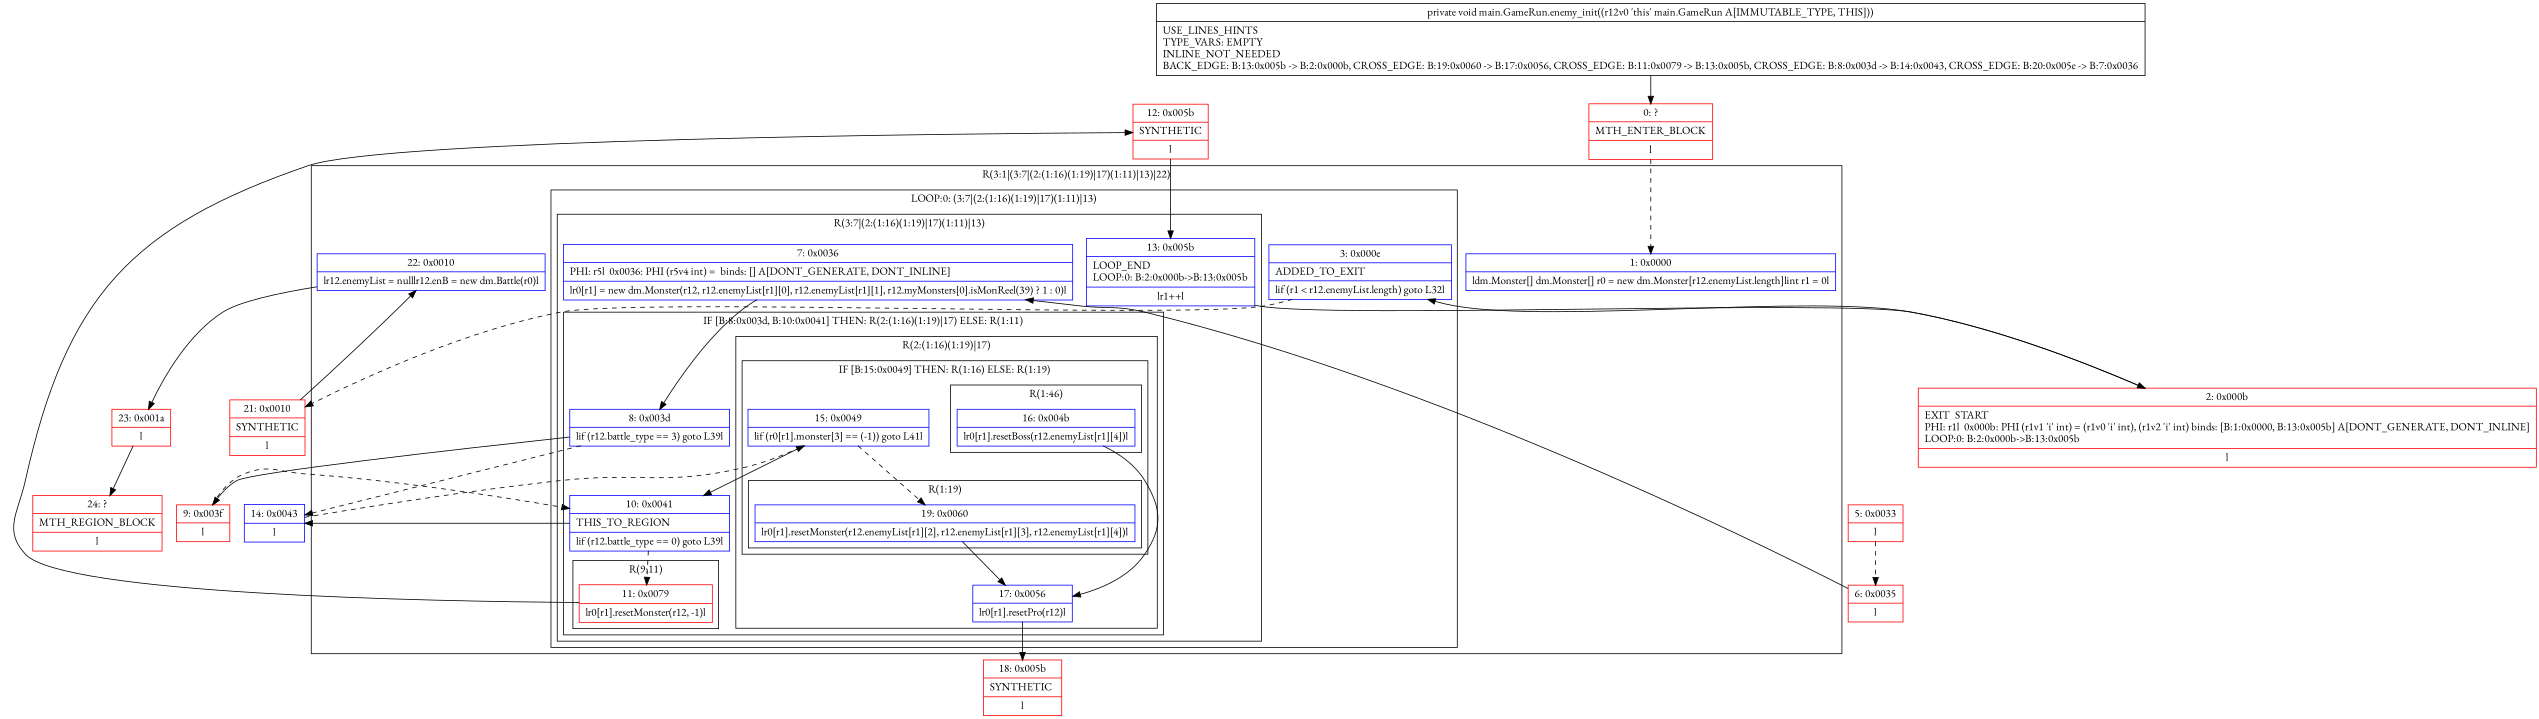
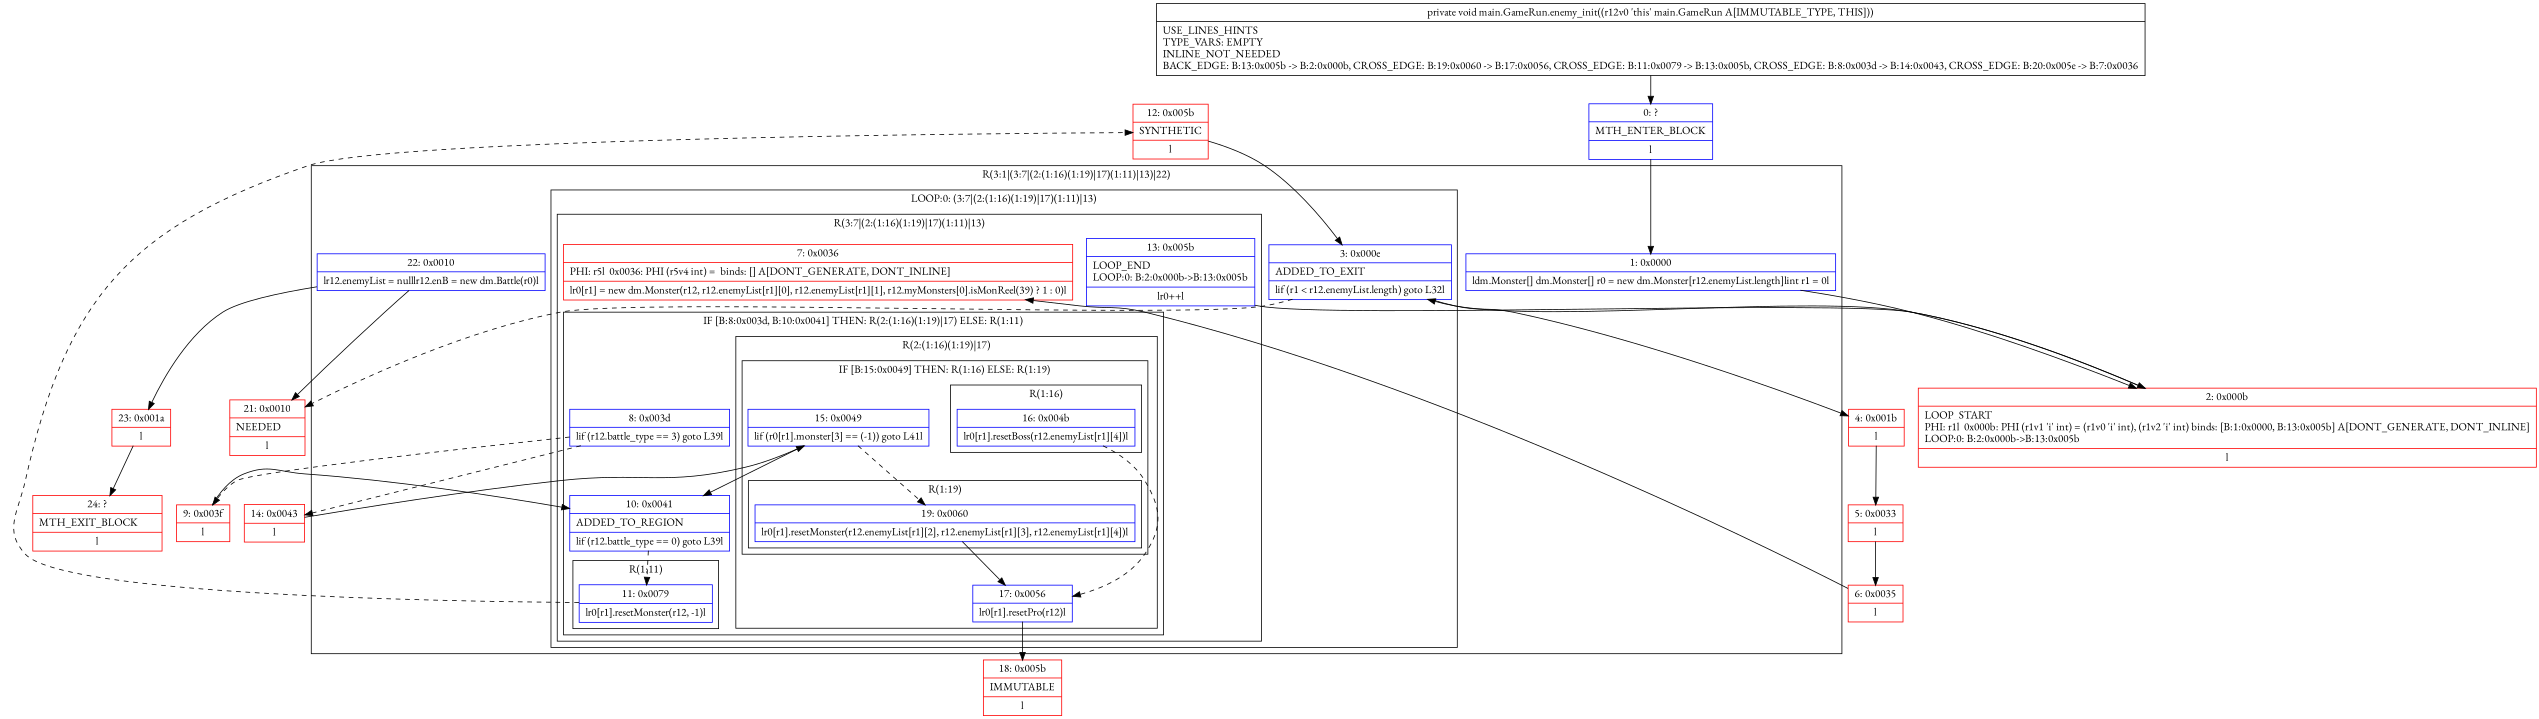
(1651, 132) -> (1651, 132)
(1171, 195) -> (1281, 178)
(1651, 203) -> (1651, 203)
(186, 221) -> (186, 221)
(818, 272) -> (818, 272)
(1171, 296) -> (1171, 296)
none -> (1968, 328)
(705, 346) -> none
(356, 349) -> (353, 342)
(1046, 394) -> (1046, 394)
(1957, 415) -> (1959, 415)
(267, 427) -> (259, 427)
none -> (1876, 428)
(390, 458) -> (390, 458)
(380, 481) -> (380, 481)
(539, 483) -> (539, 483)
(97, 522) -> (89, 522)
(623, 522) -> (630, 522)
(274, 523) -> (274, 523)
(441, 523) -> none
(1876, 559) -> (1876, 559)
(1139, 561) -> (1139, 561)
(646, 569) -> (646, 569)
(646, 604) -> (646, 604)
(1021, 687) -> (1023, 687)
